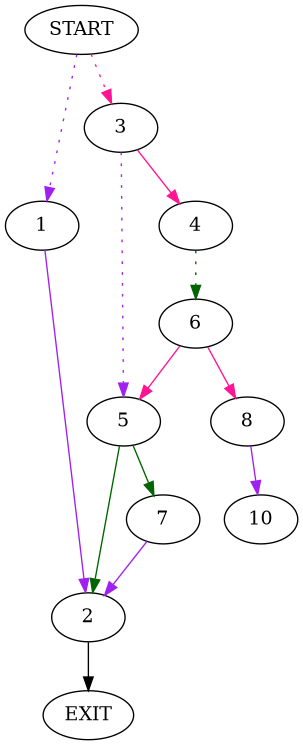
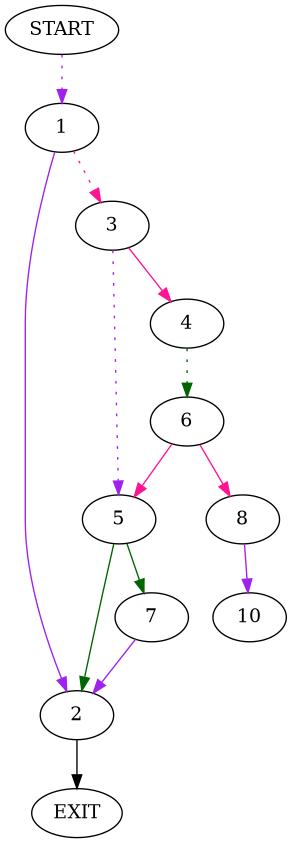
(99, 73) -> (84, 171)
